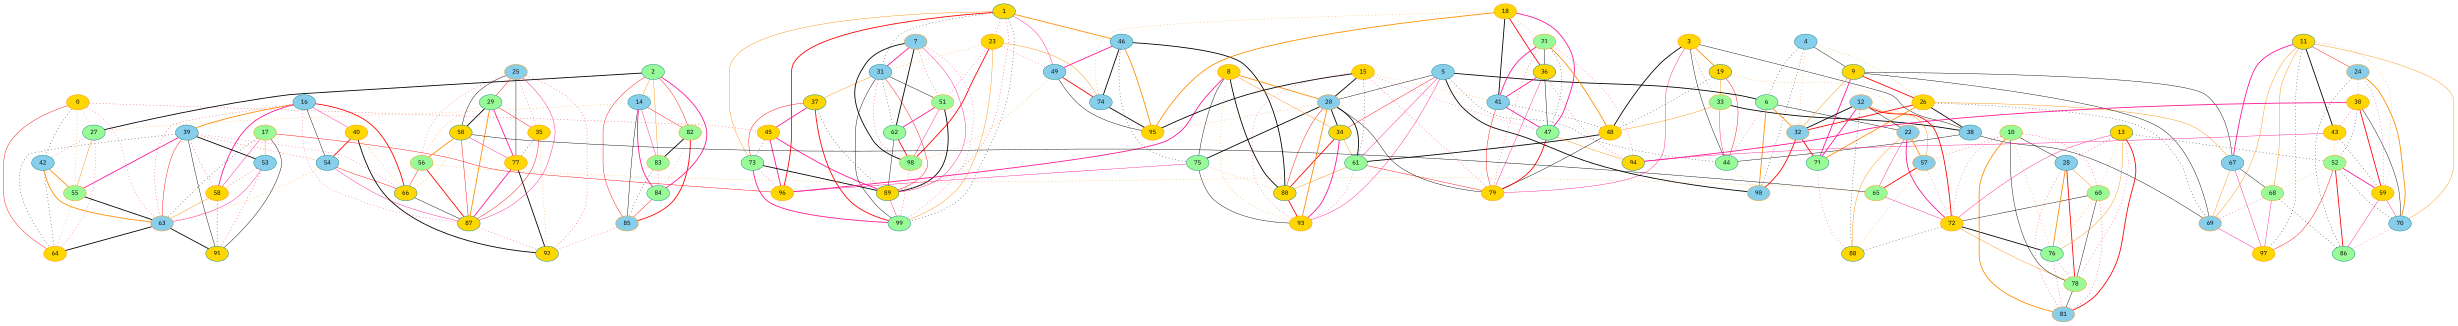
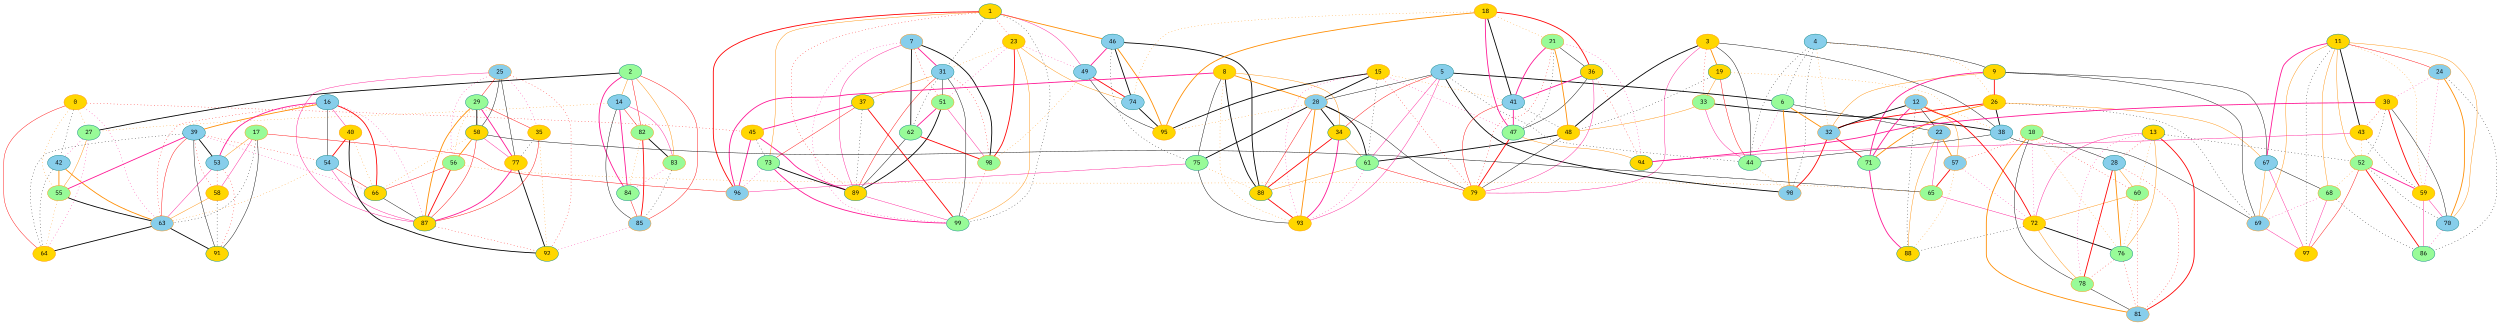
none -> (1767, 95)
none -> (2339, 107)
(243, 133) -> (241, 125)
(1915, 183) -> none
(782, 193) -> (737, 193)
(2025, 208) -> (2084, 209)
(1824, 212) -> (1878, 212)
(2087, 239) -> none
